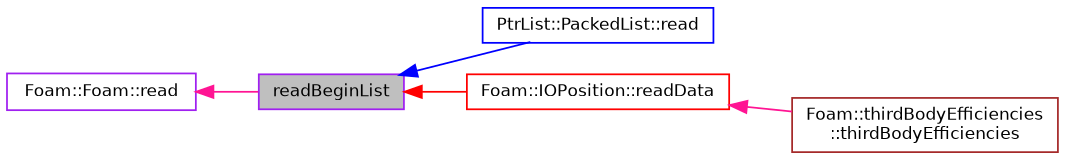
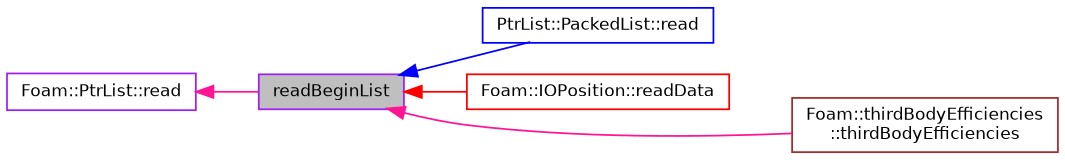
(101, 92) -> (101, 92)
(769, 109) -> (597, 135)
